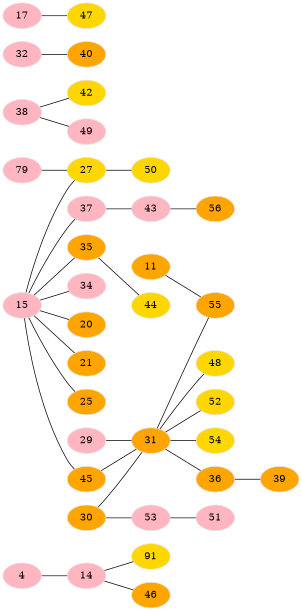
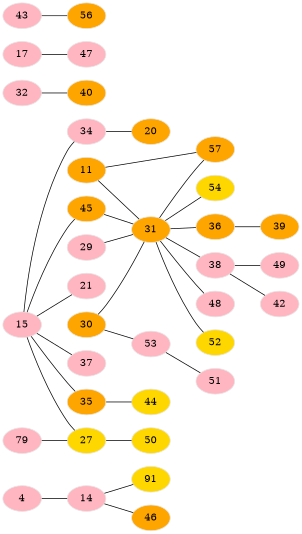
(87, 16) -> (87, 54)
(87, 93) -> (280, 304)
none -> (119, 200)
(119, 209) -> none
none -> (183, 247)
(215, 305) -> (215, 149)
(54, 315) -> (119, 132)
(87, 363) -> (87, 286)
(215, 363) -> (215, 304)
(87, 402) -> none
